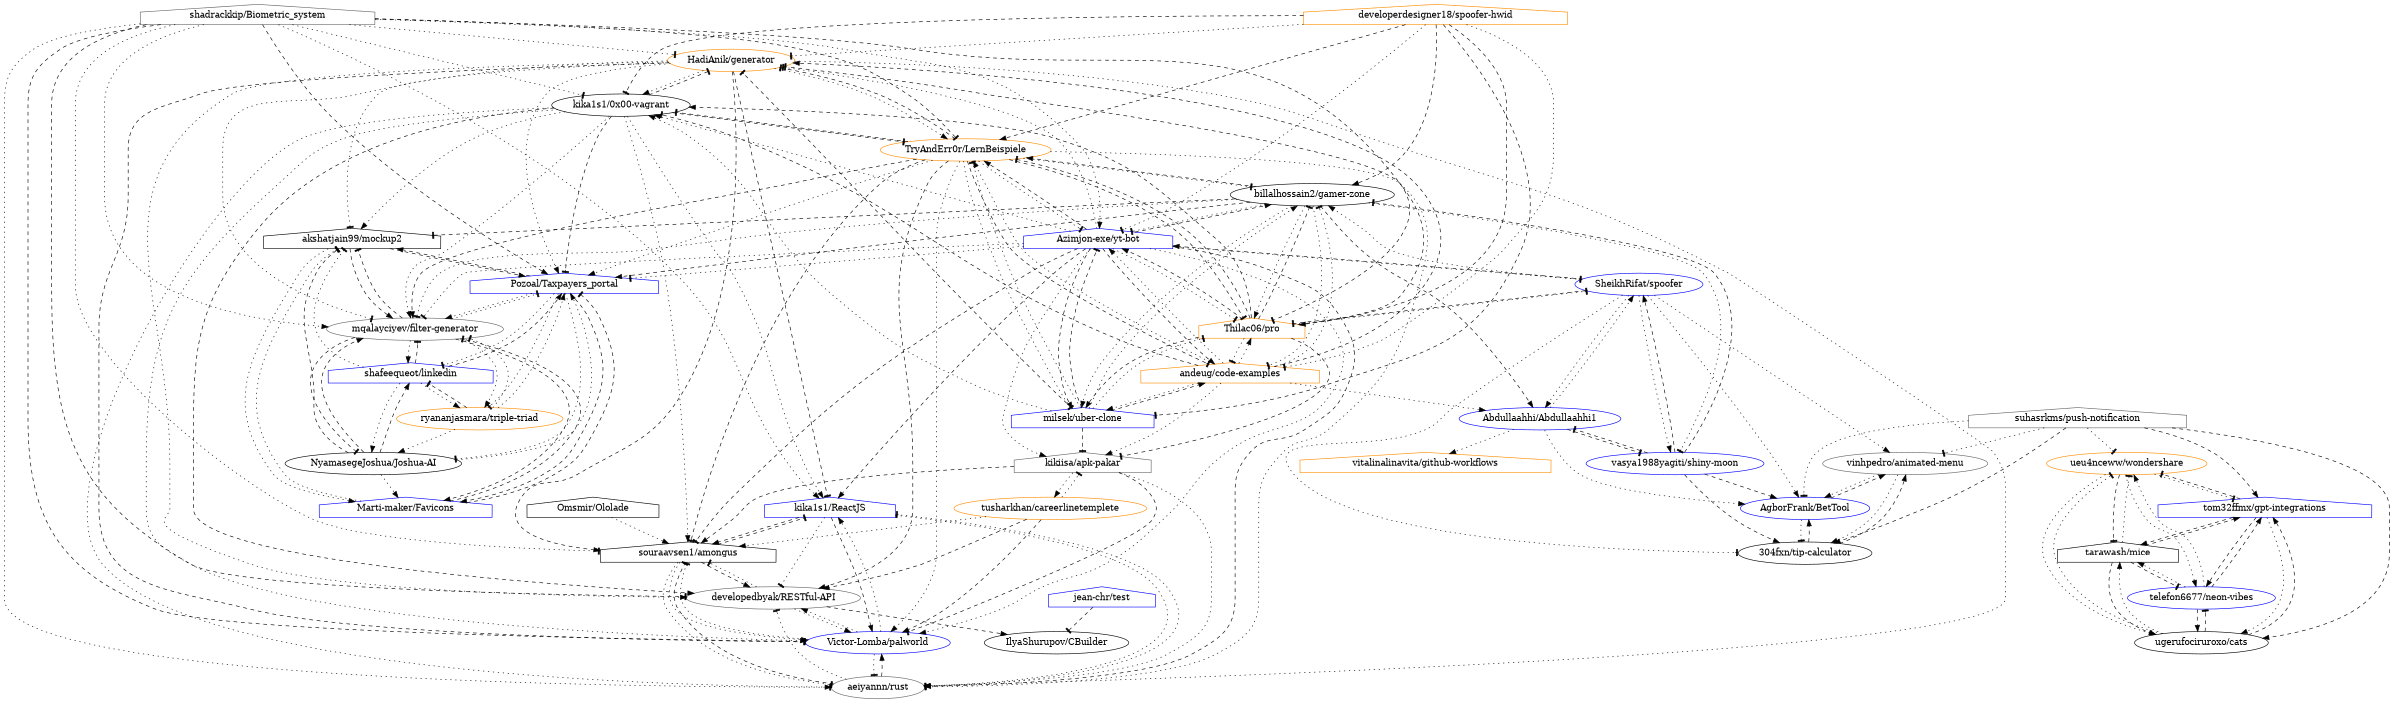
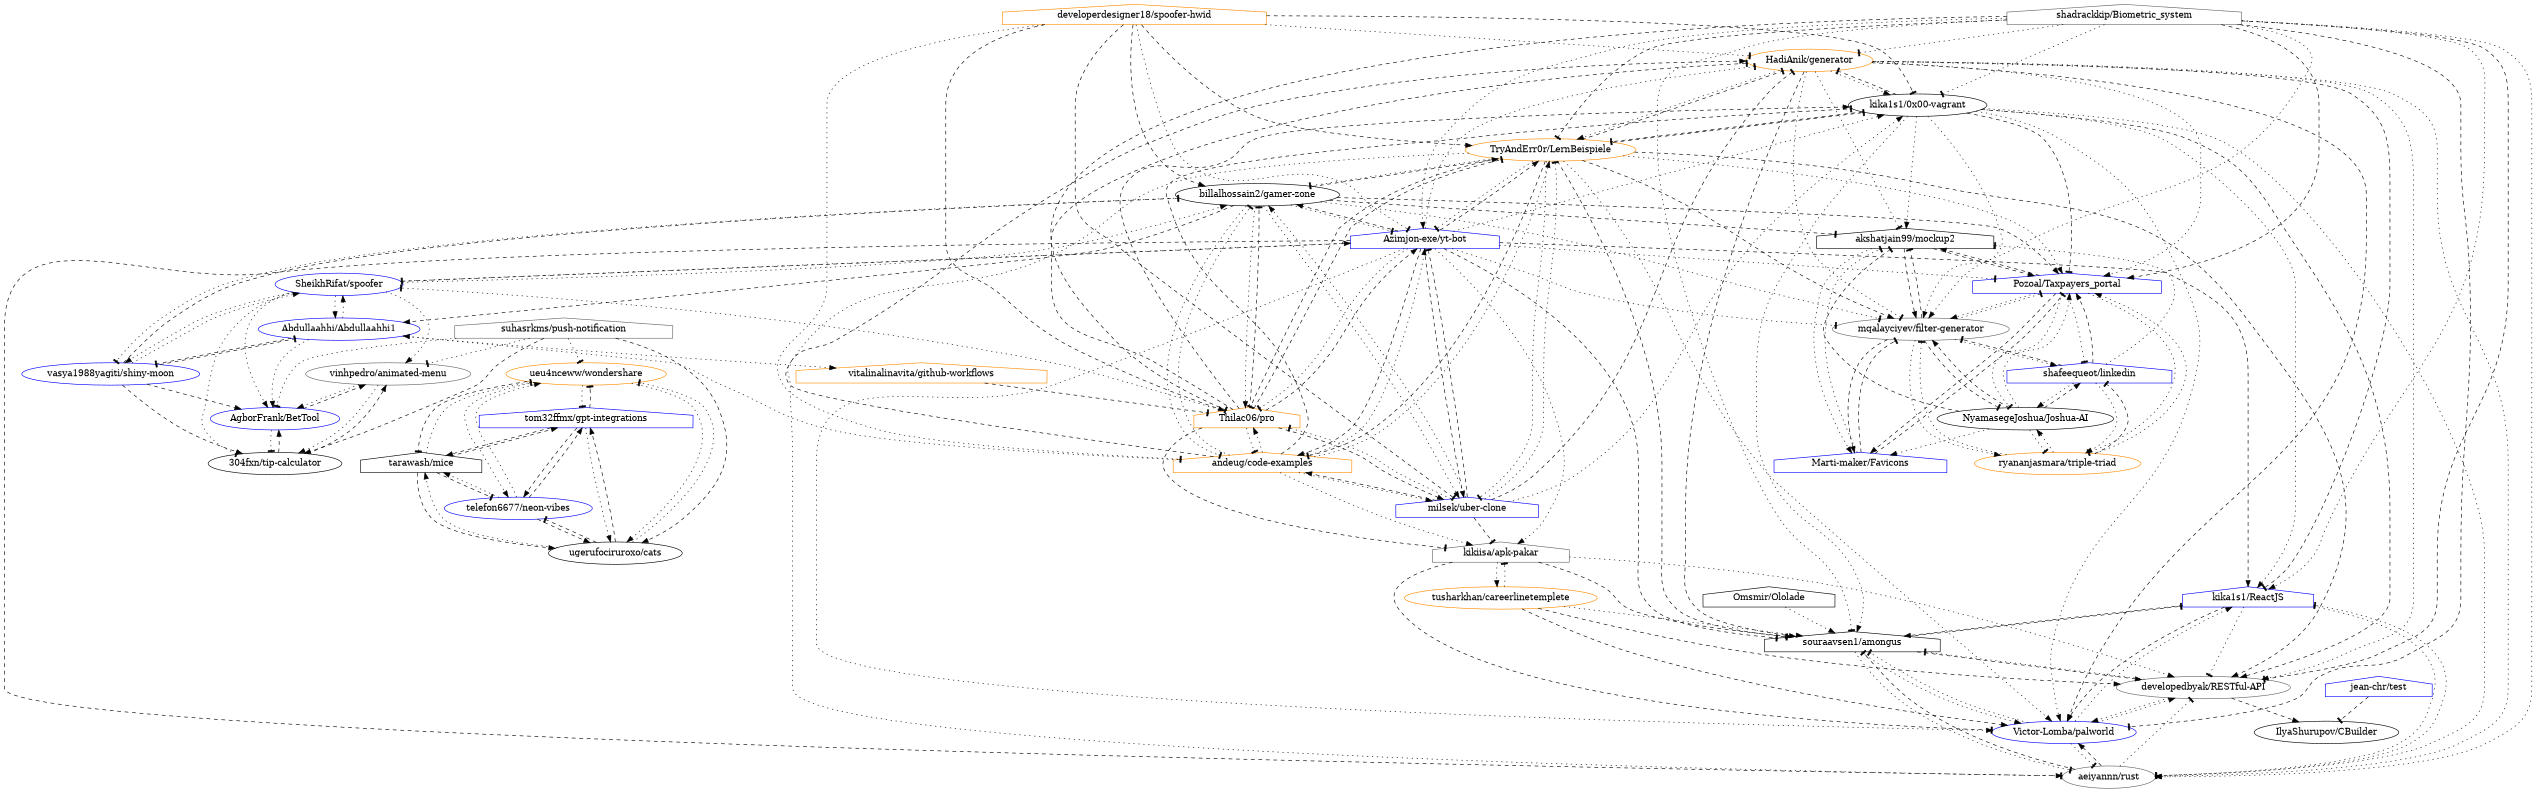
(1440, 307) -> (1095, 398)
(1662, 377) -> (209, 320)
(99, 420) -> (2366, 239)
none -> (2037, 440)
(2206, 449) -> none
(1173, 651) -> (1873, 593)
